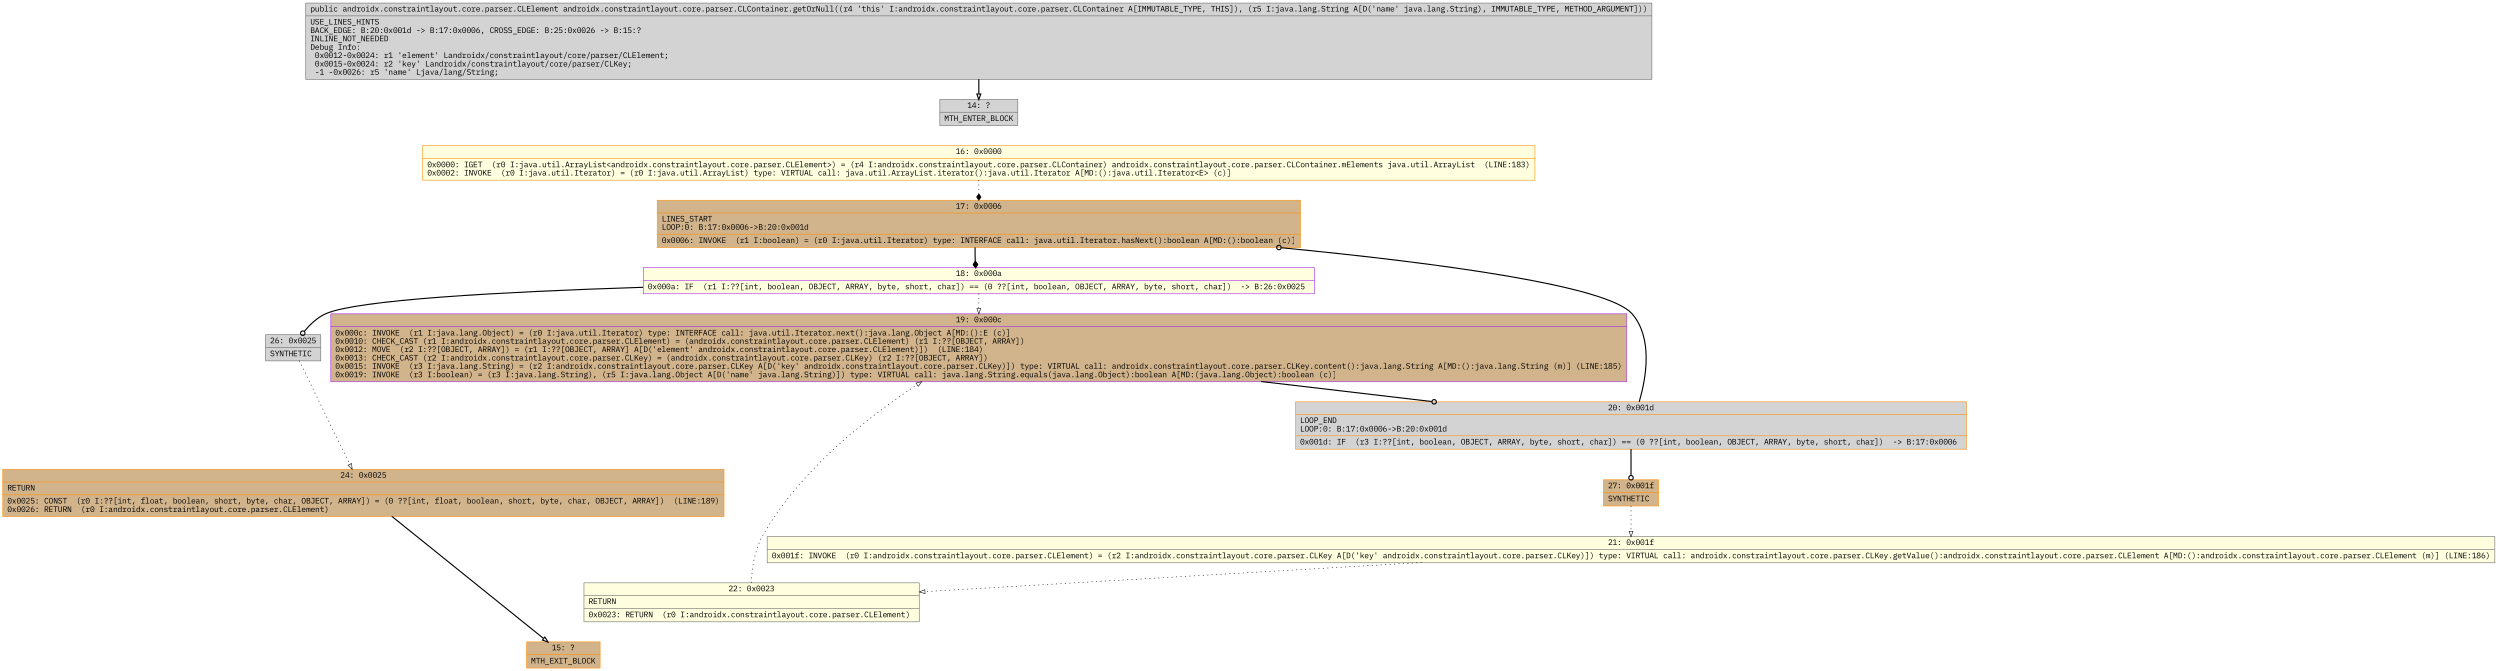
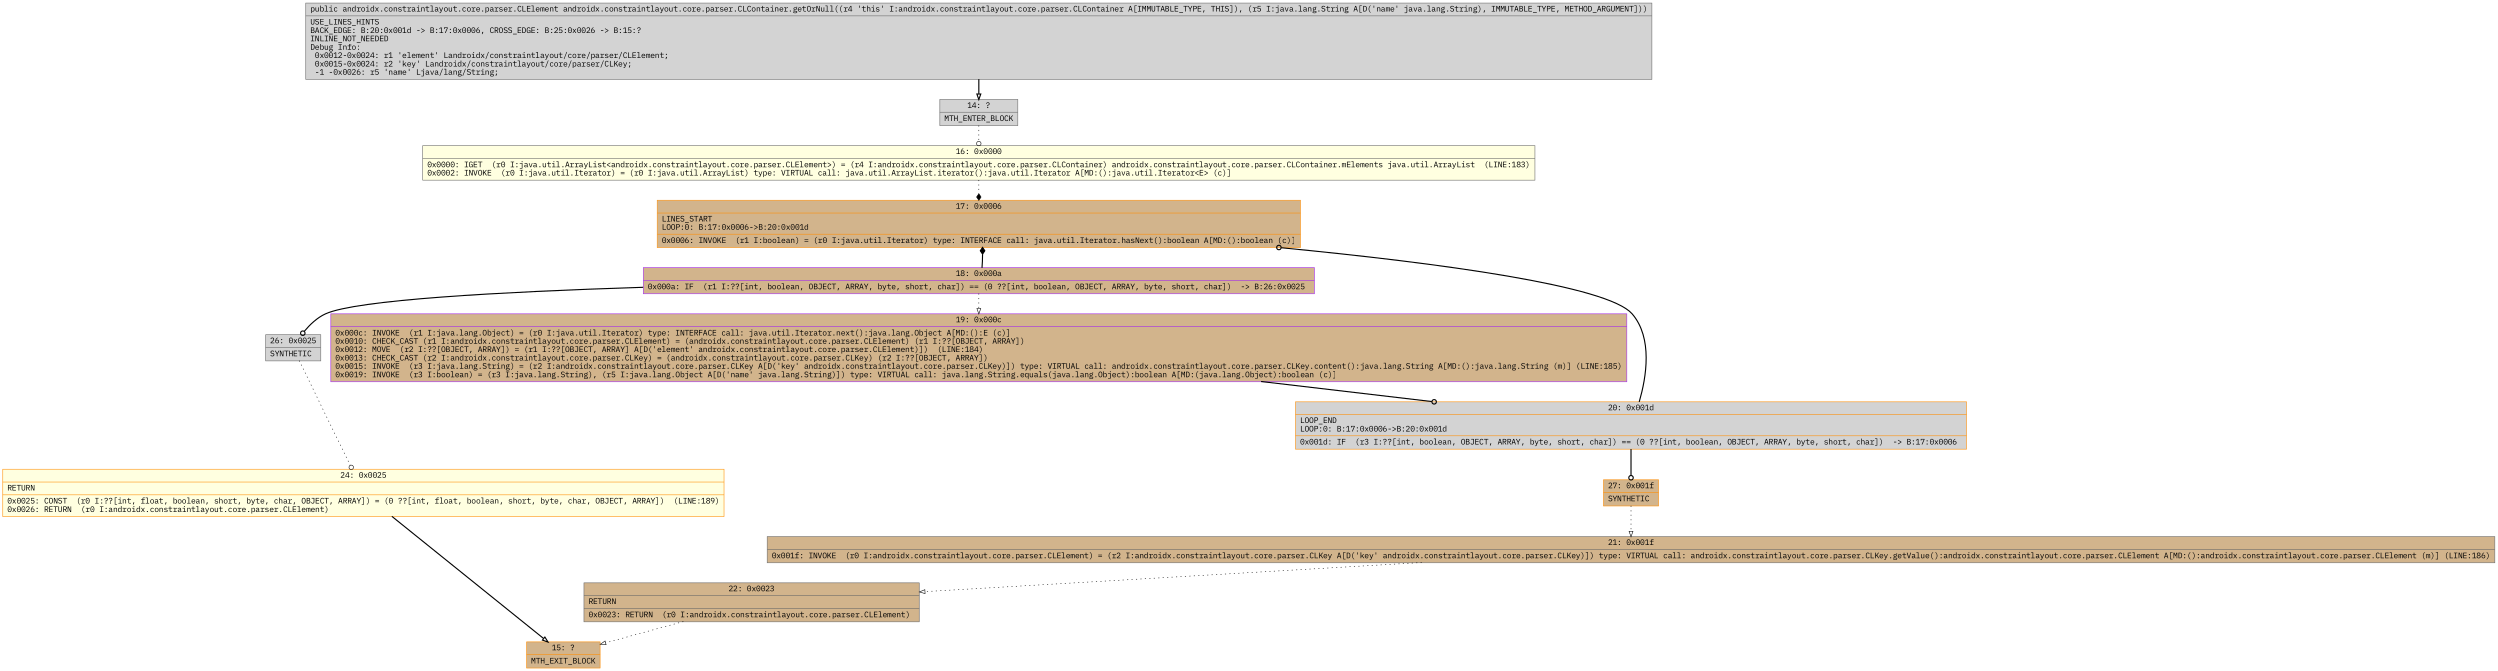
none -> (979, 133)
(979, 163) -> (979, 163)
(975, 254) -> (982, 261)
(979, 281) -> (979, 281)
(325, 413) -> (325, 413)
(814, 469) -> (644, 632)
(363, 493) -> (363, 493)
(1631, 550) -> (1631, 550)
(752, 602) -> (752, 602)
